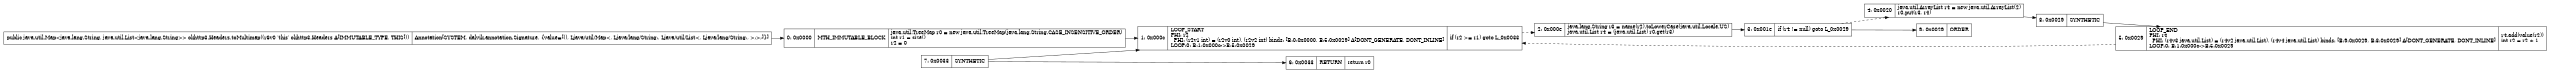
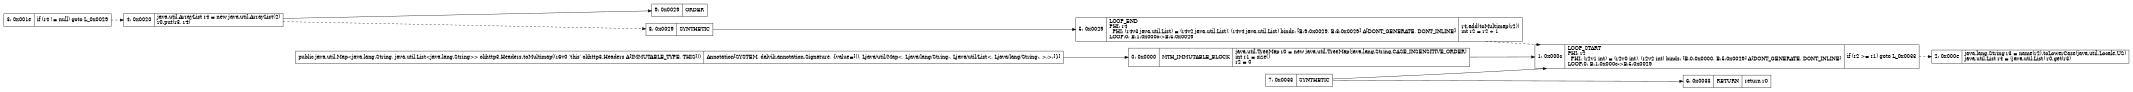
(2028, 17) -> (463, 25)
(1736, 30) -> none
(1882, 30) -> (466, 15)
(2523, 36) -> (1490, 27)
